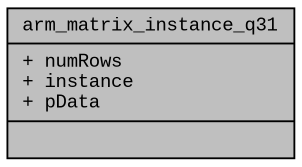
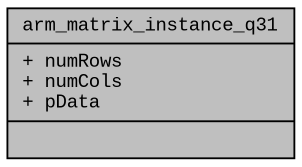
(79, 81) -> (73, 81)
